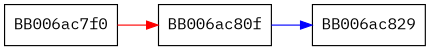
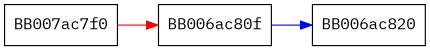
(61, 25) -> (61, 25)
(369, 25) -> (369, 25)
